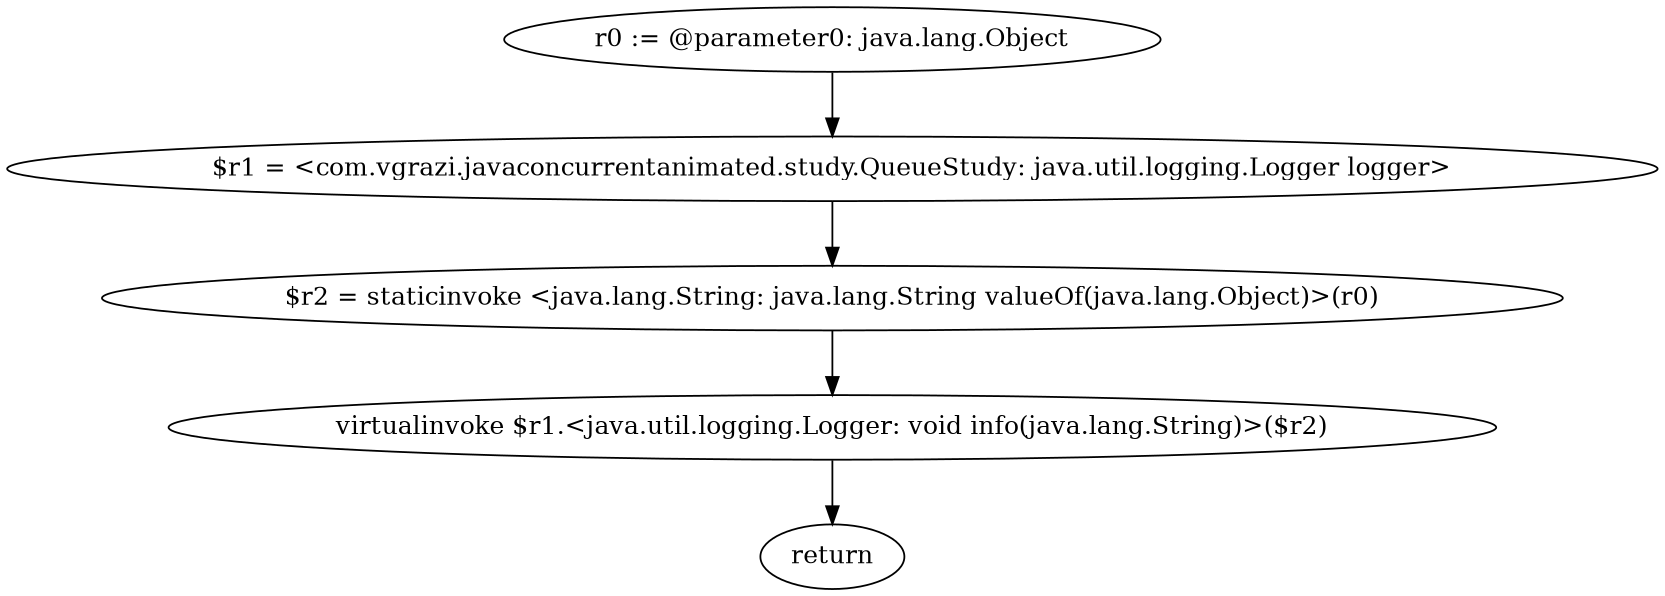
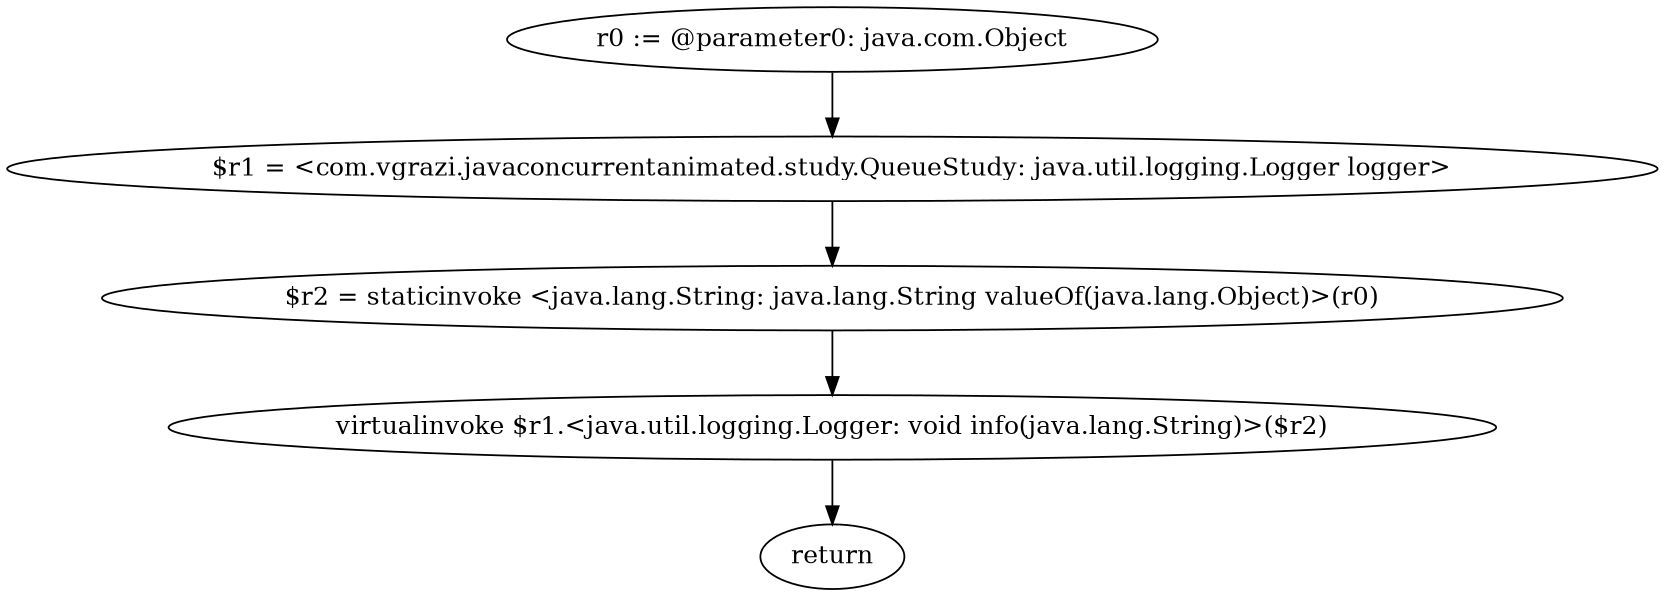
(832, 40) -> (832, 40)
